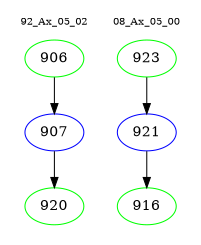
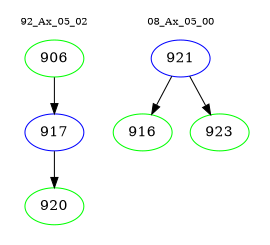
(147, 90) -> (198, 91)
(54, 132) -> (54, 132)
